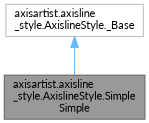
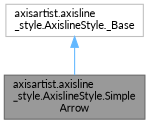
(75, 97) -> (75, 97)
